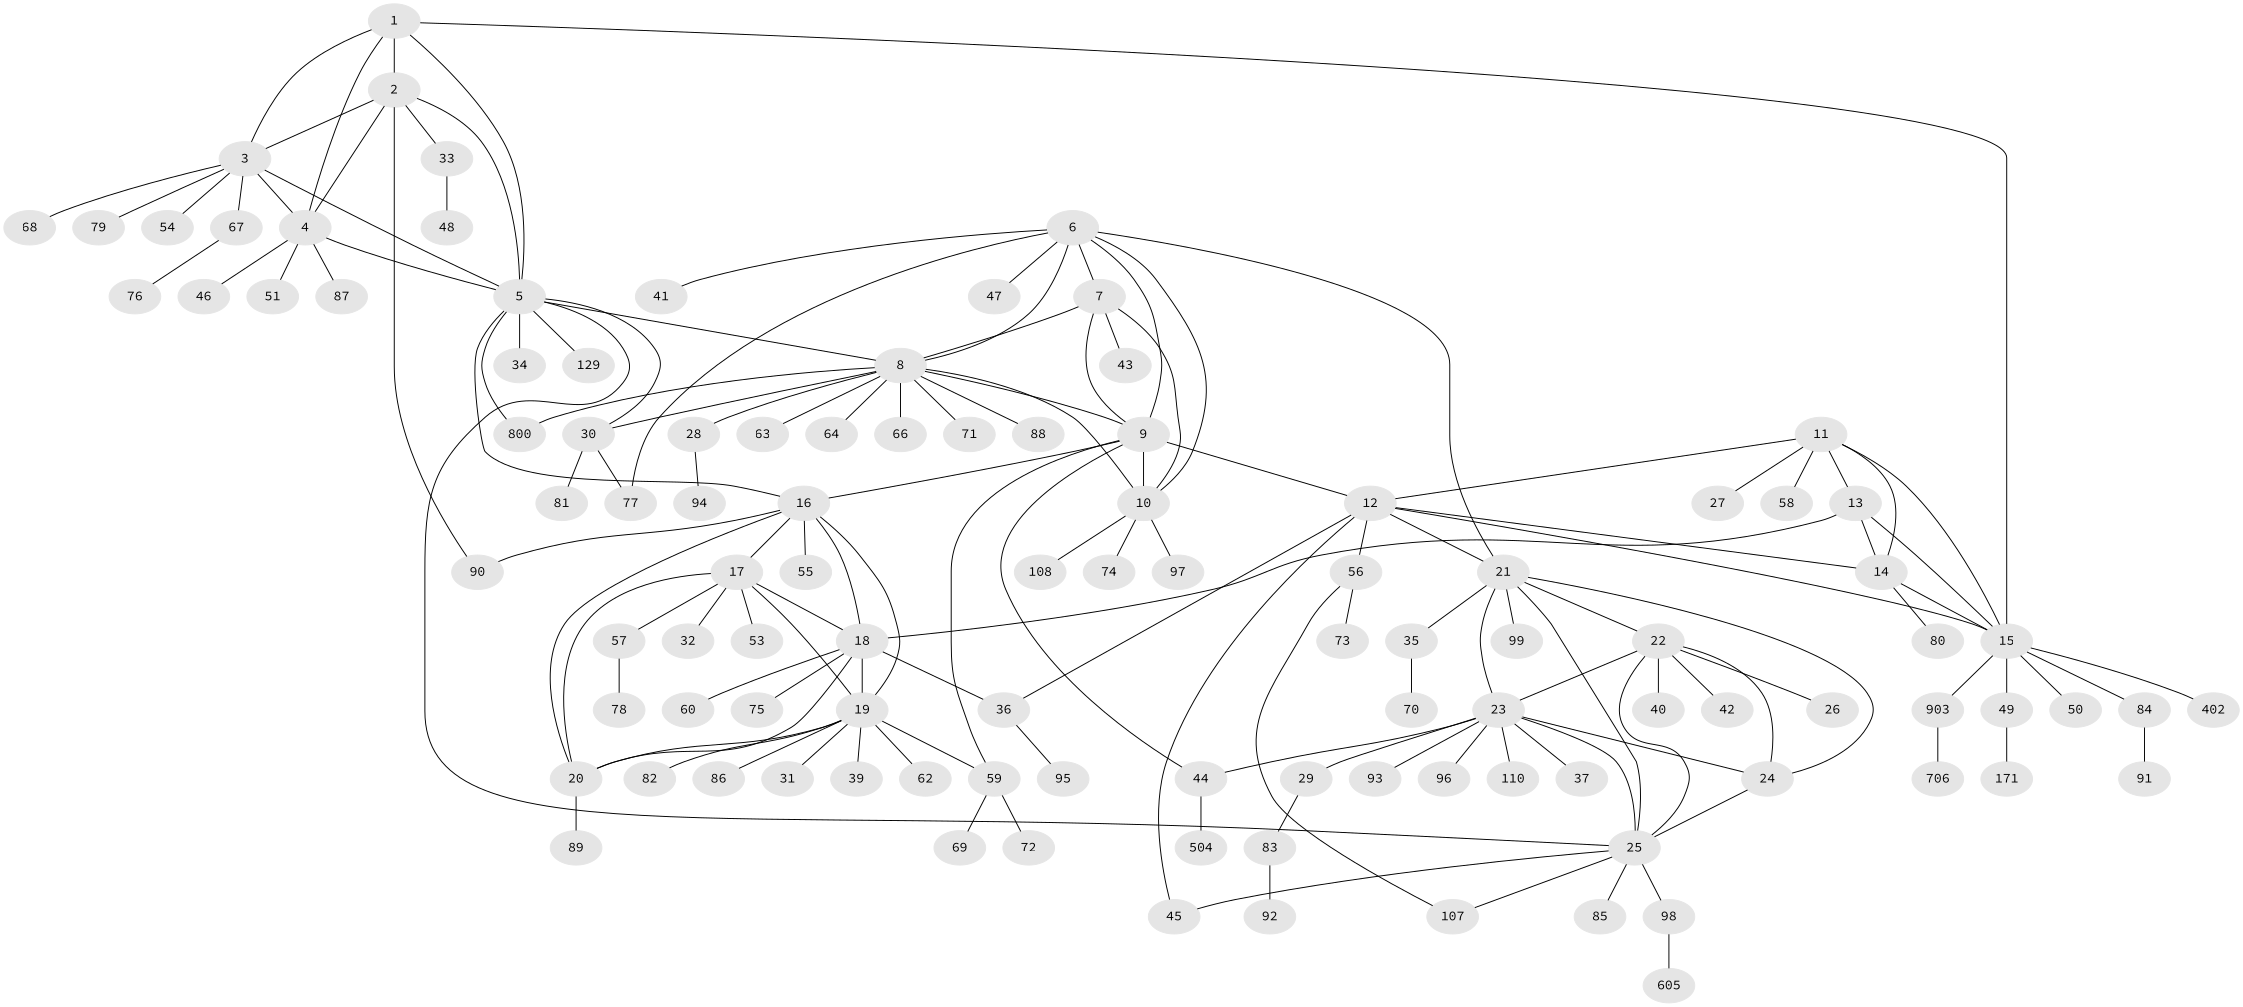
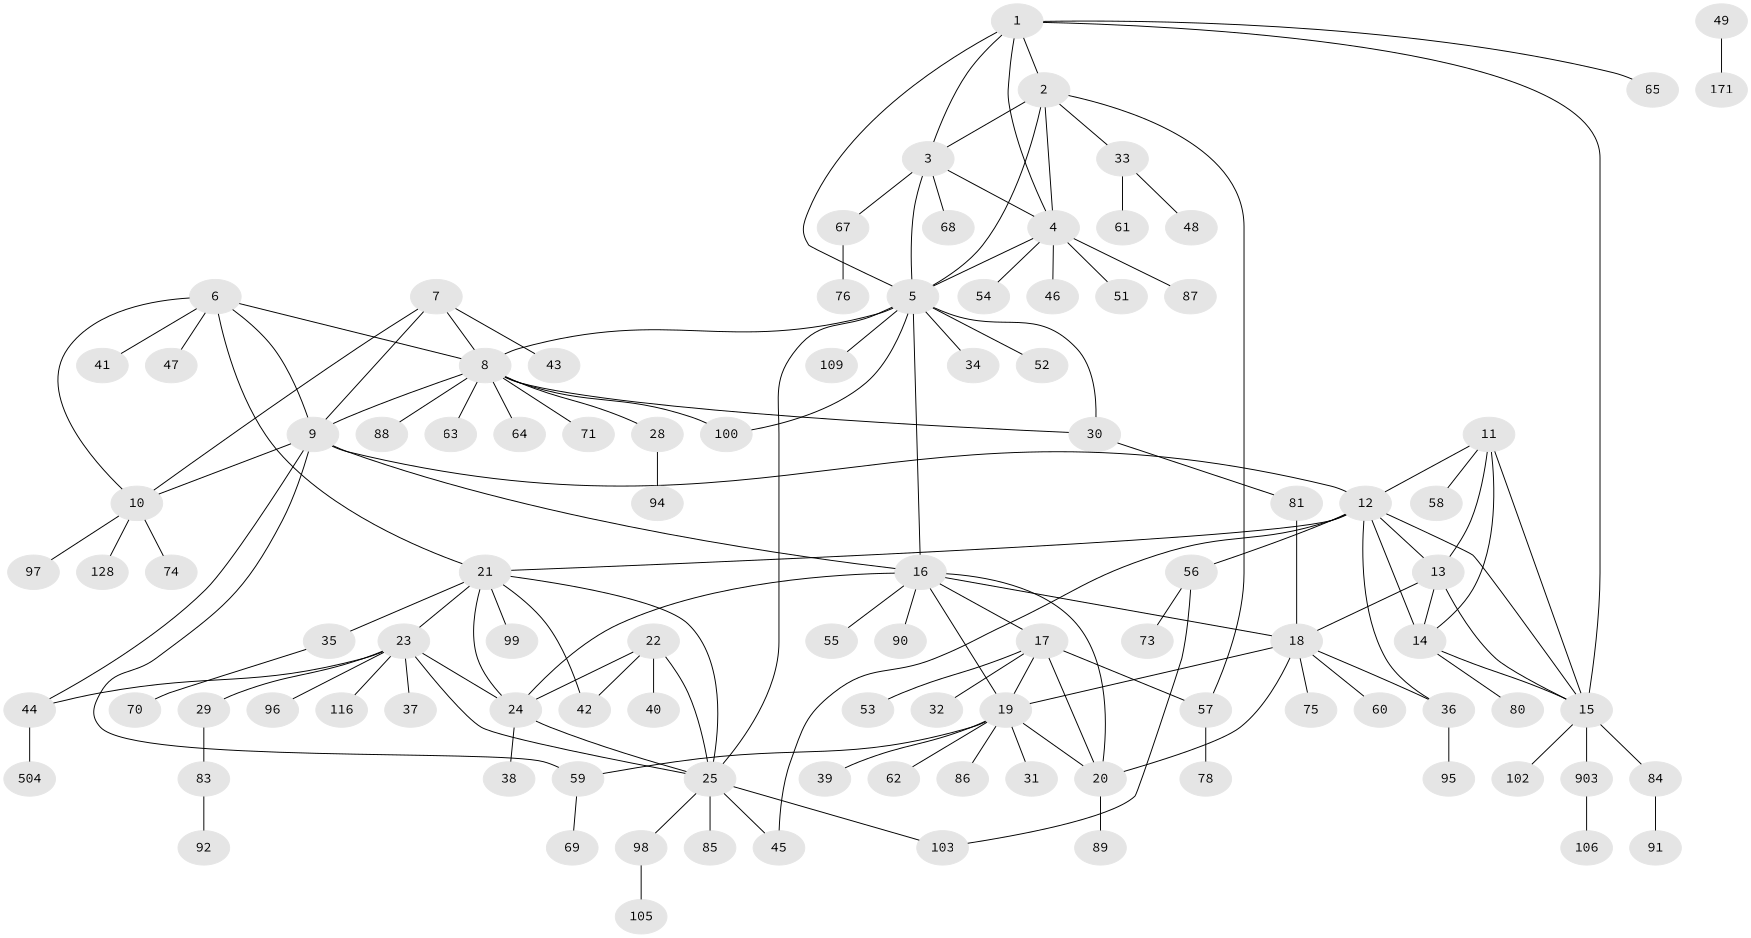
none -> (1653, 90)
(206, 193) -> (1019, 262)
(99, 228) -> none
none -> (1122, 228)
(1086, 262) -> none
(394, 340) -> (1244, 345)
(589, 366) -> (832, 366)
none -> (1042, 366)
(1062, 411) -> none
(520, 434) -> (726, 434)
(900, 434) -> none
(631, 503) -> none
(1718, 503) -> none
none -> (1402, 538)
(1040, 572) -> (102, 572)
none -> (698, 597)
(800, 607) -> (1297, 572)
(1581, 607) -> (552, 631)
(2007, 676) -> none
(1576, 677) -> none
(1833, 710) -> none
(2076, 710) -> none
(2213, 710) -> (1518, 779)
none -> (509, 779)
(650, 779) -> none
(1375, 779) -> none
(1513, 779) -> (342, 710)
(1938, 779) -> (1587, 848)
(1029, 848) -> none
(1453, 917) -> (943, 848)
(1669, 986) -> (641, 917)
